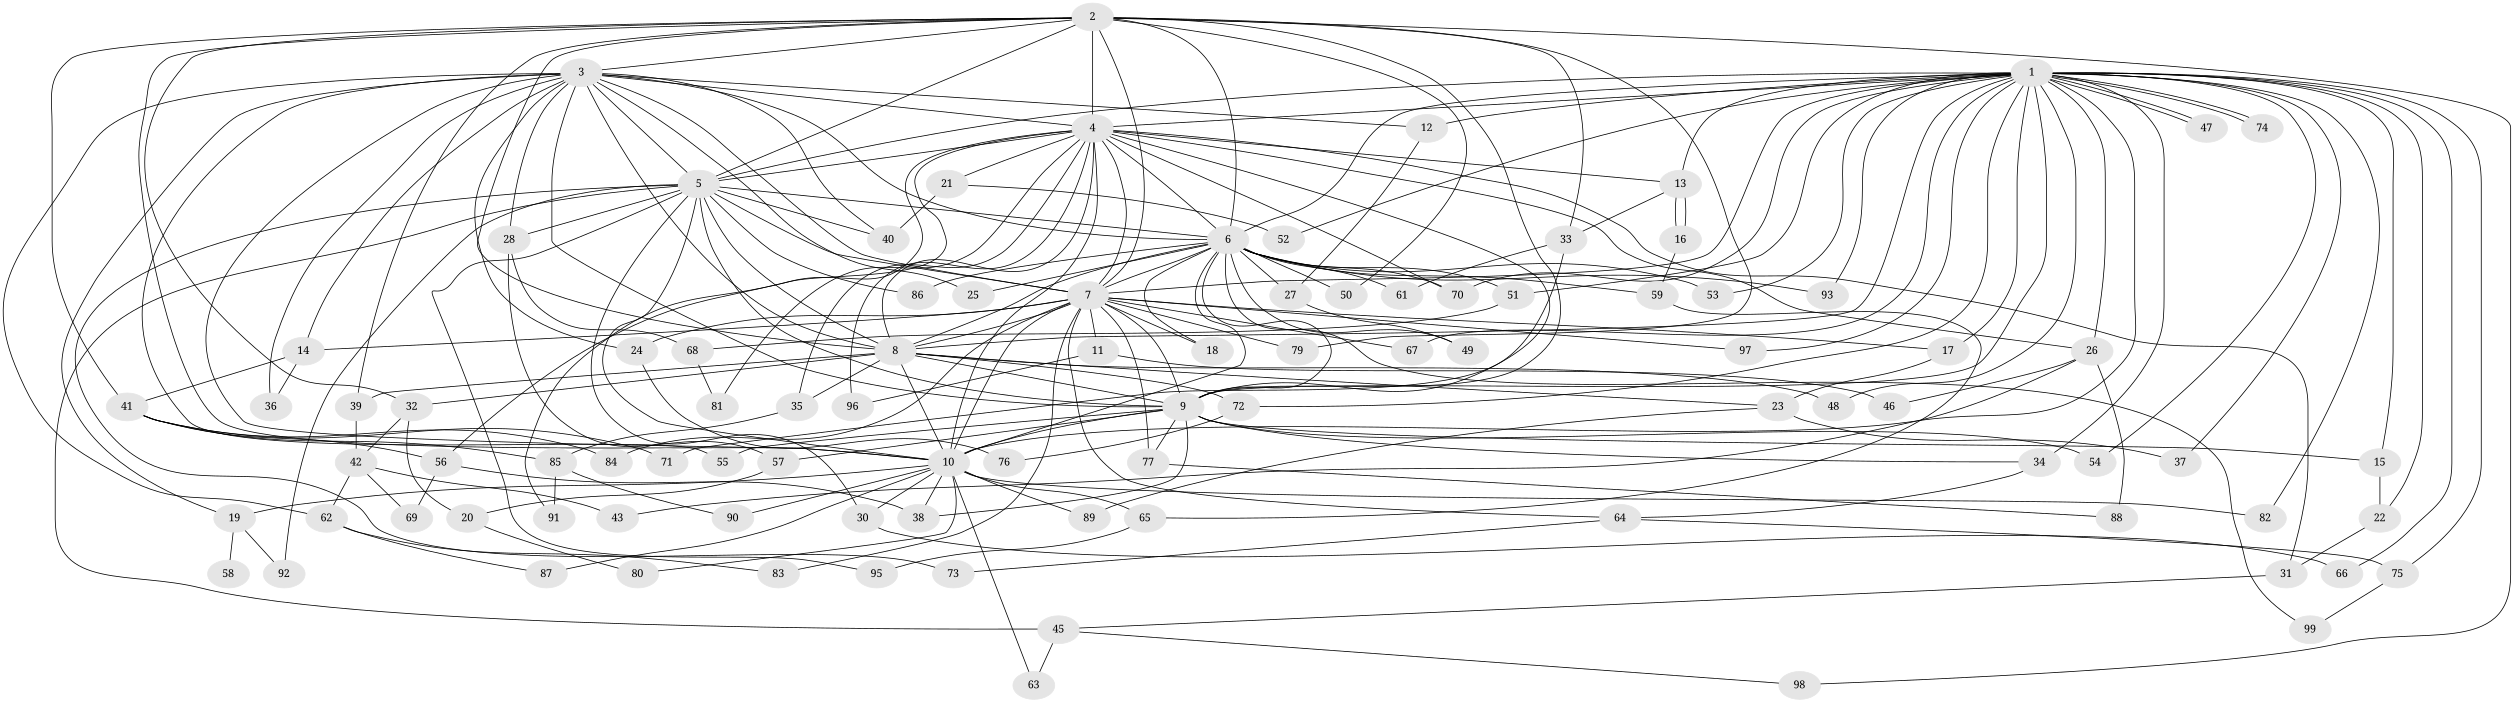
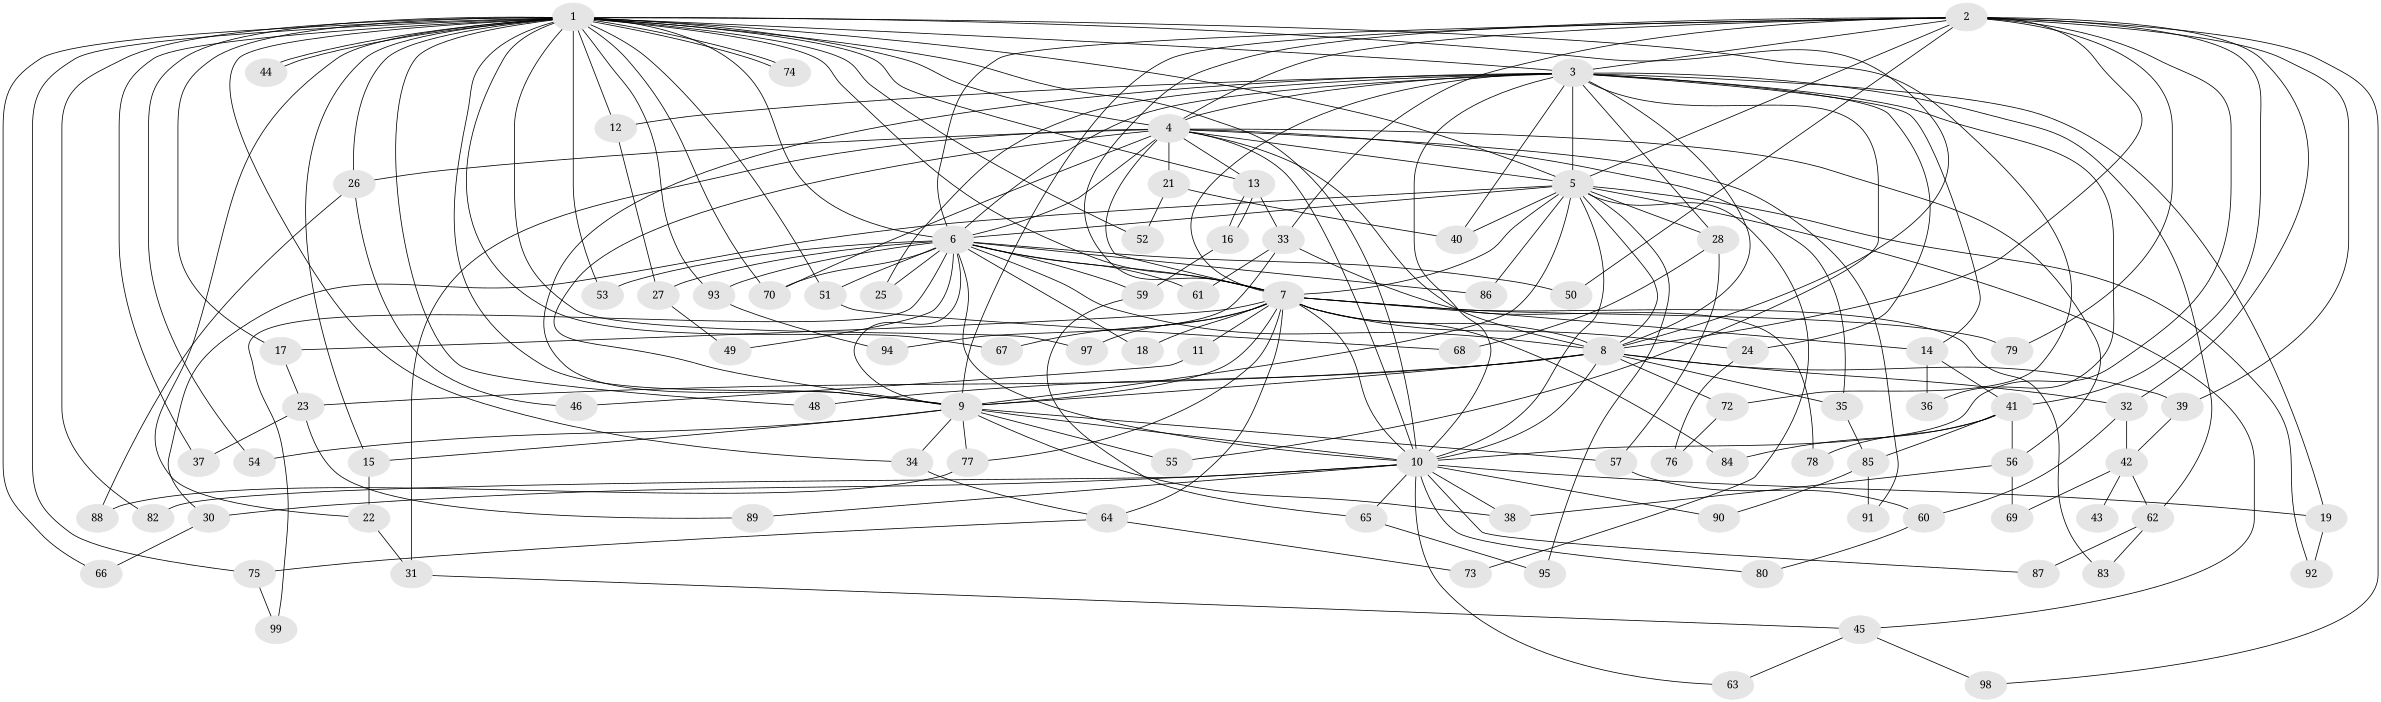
none -> (1073, 41)
(2207, 128) -> (266, 73)
none -> (887, 351)
(717, 407) -> none
(853, 407) -> none
(667, 463) -> (1813, 463)
(1364, 469) -> none
(468, 518) -> (1924, 518)
(229, 574) -> none
